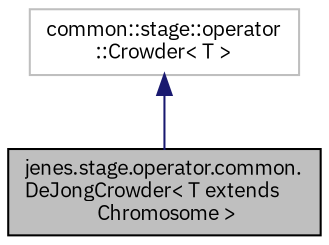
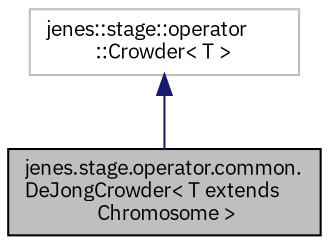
(164, 42) -> (164, 42)
